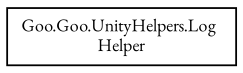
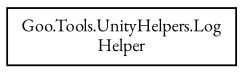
(122, 37) -> (122, 37)
